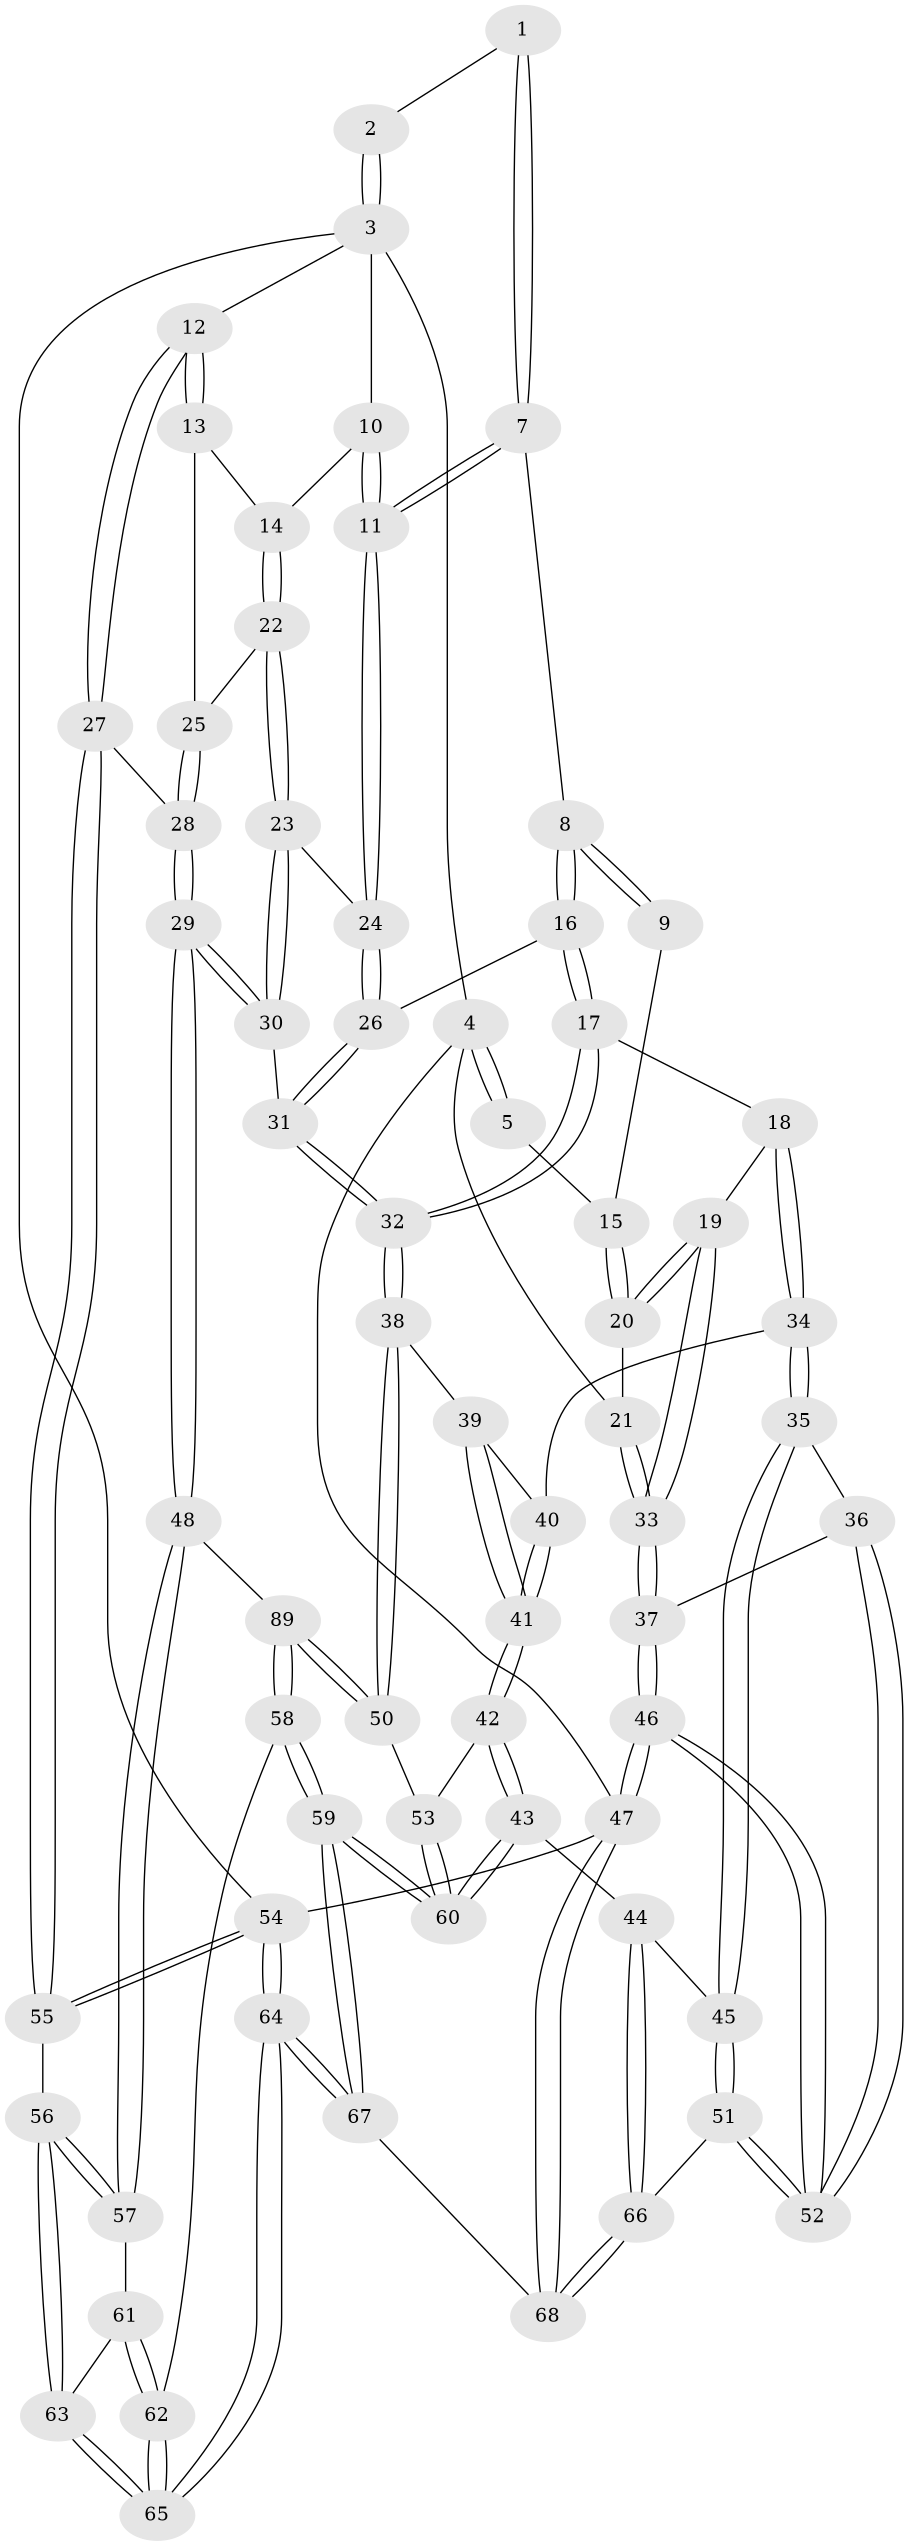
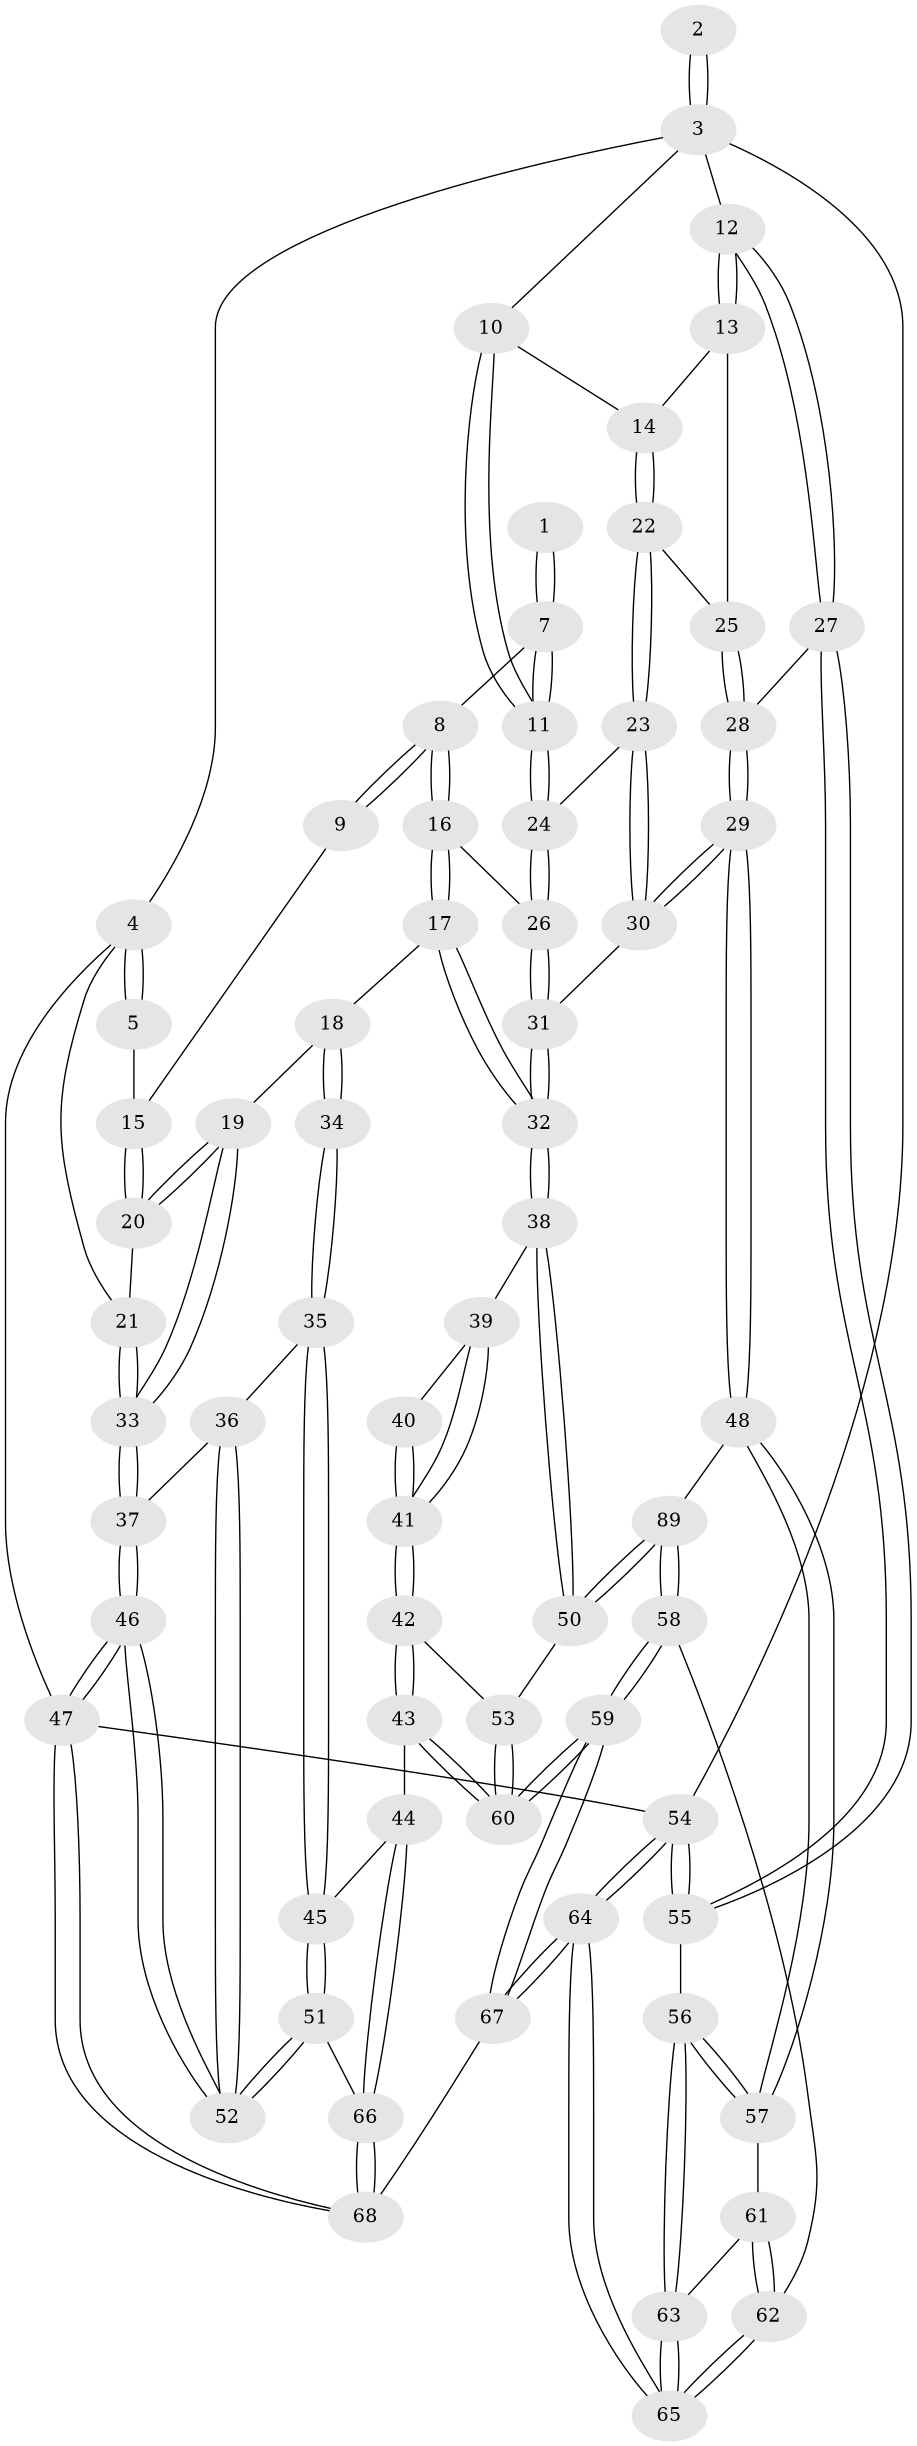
(447, 80) -> none
(608, 1375) -> none
